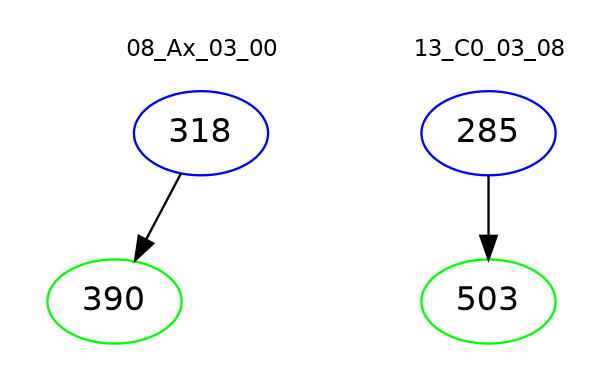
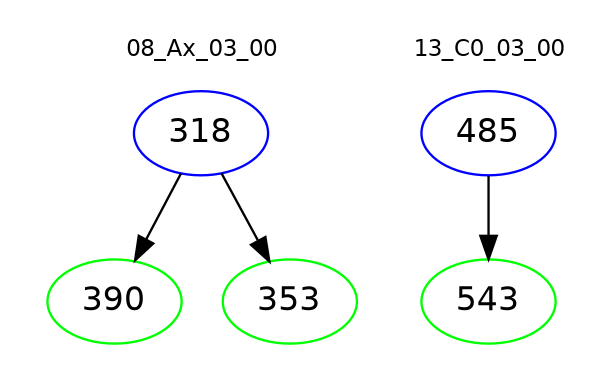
(490, 50) -> (490, 50)
(489, 133) -> (489, 133)
none -> (290, 302)
(489, 302) -> (489, 302)
